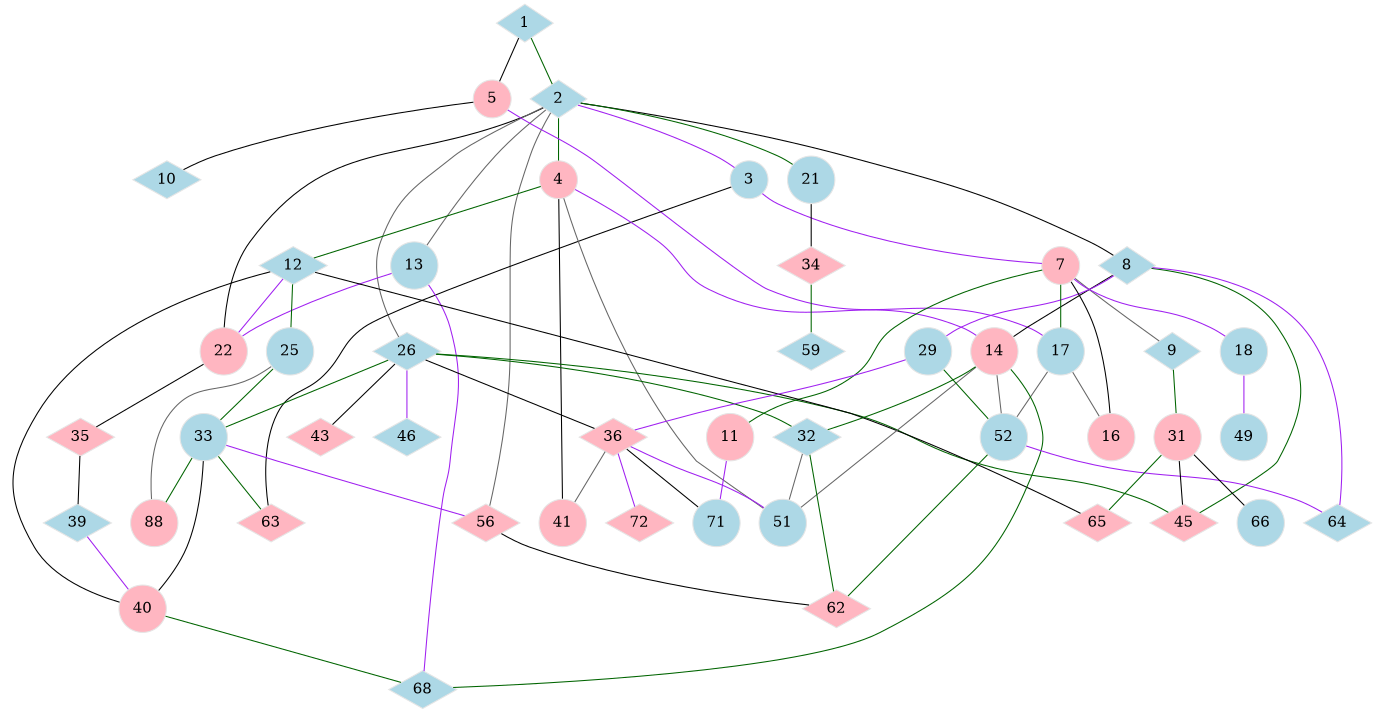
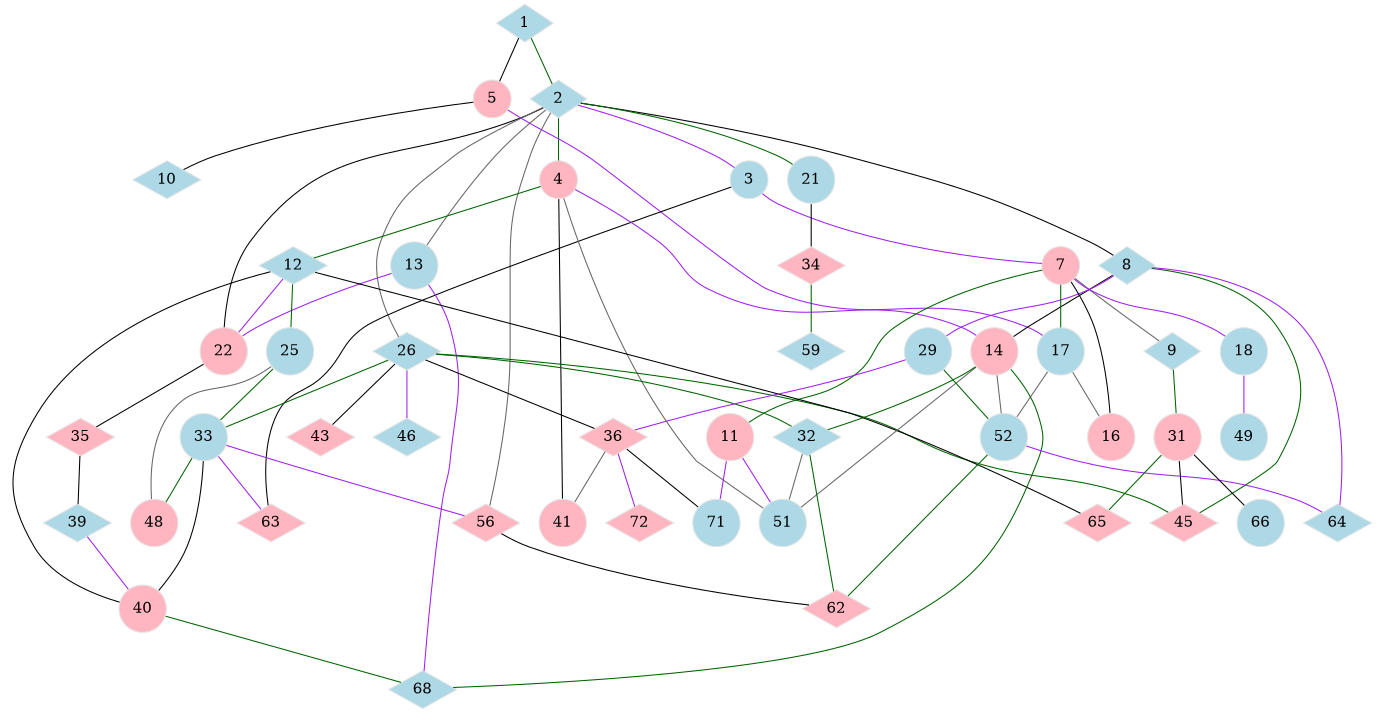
(698, 476) -> (757, 480)
(240, 483) -> (240, 483)
(154, 523) -> (154, 523)
